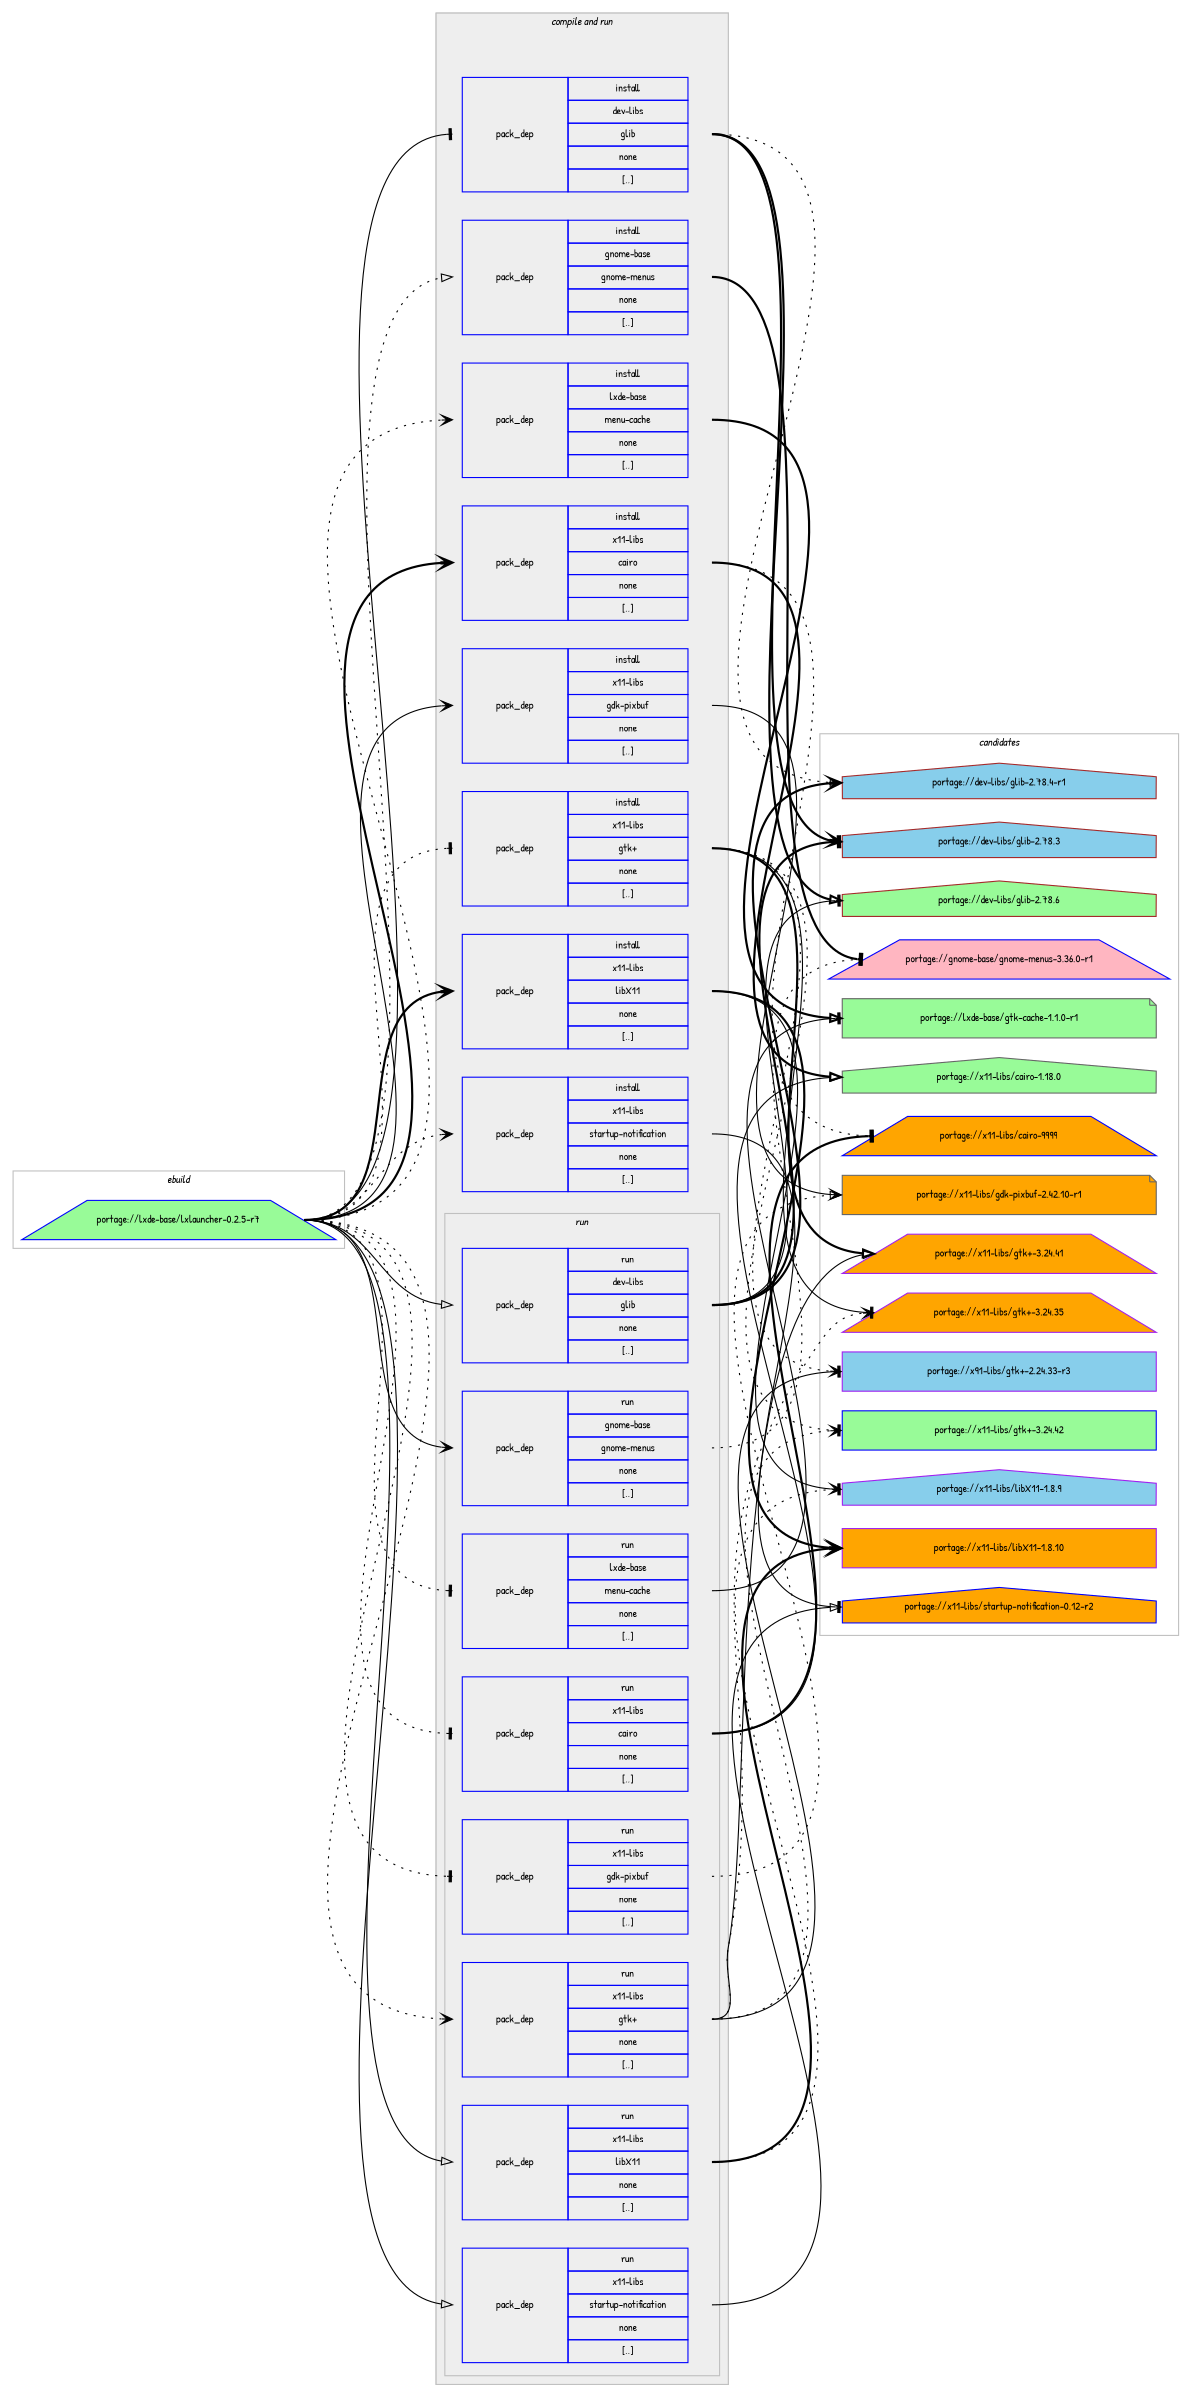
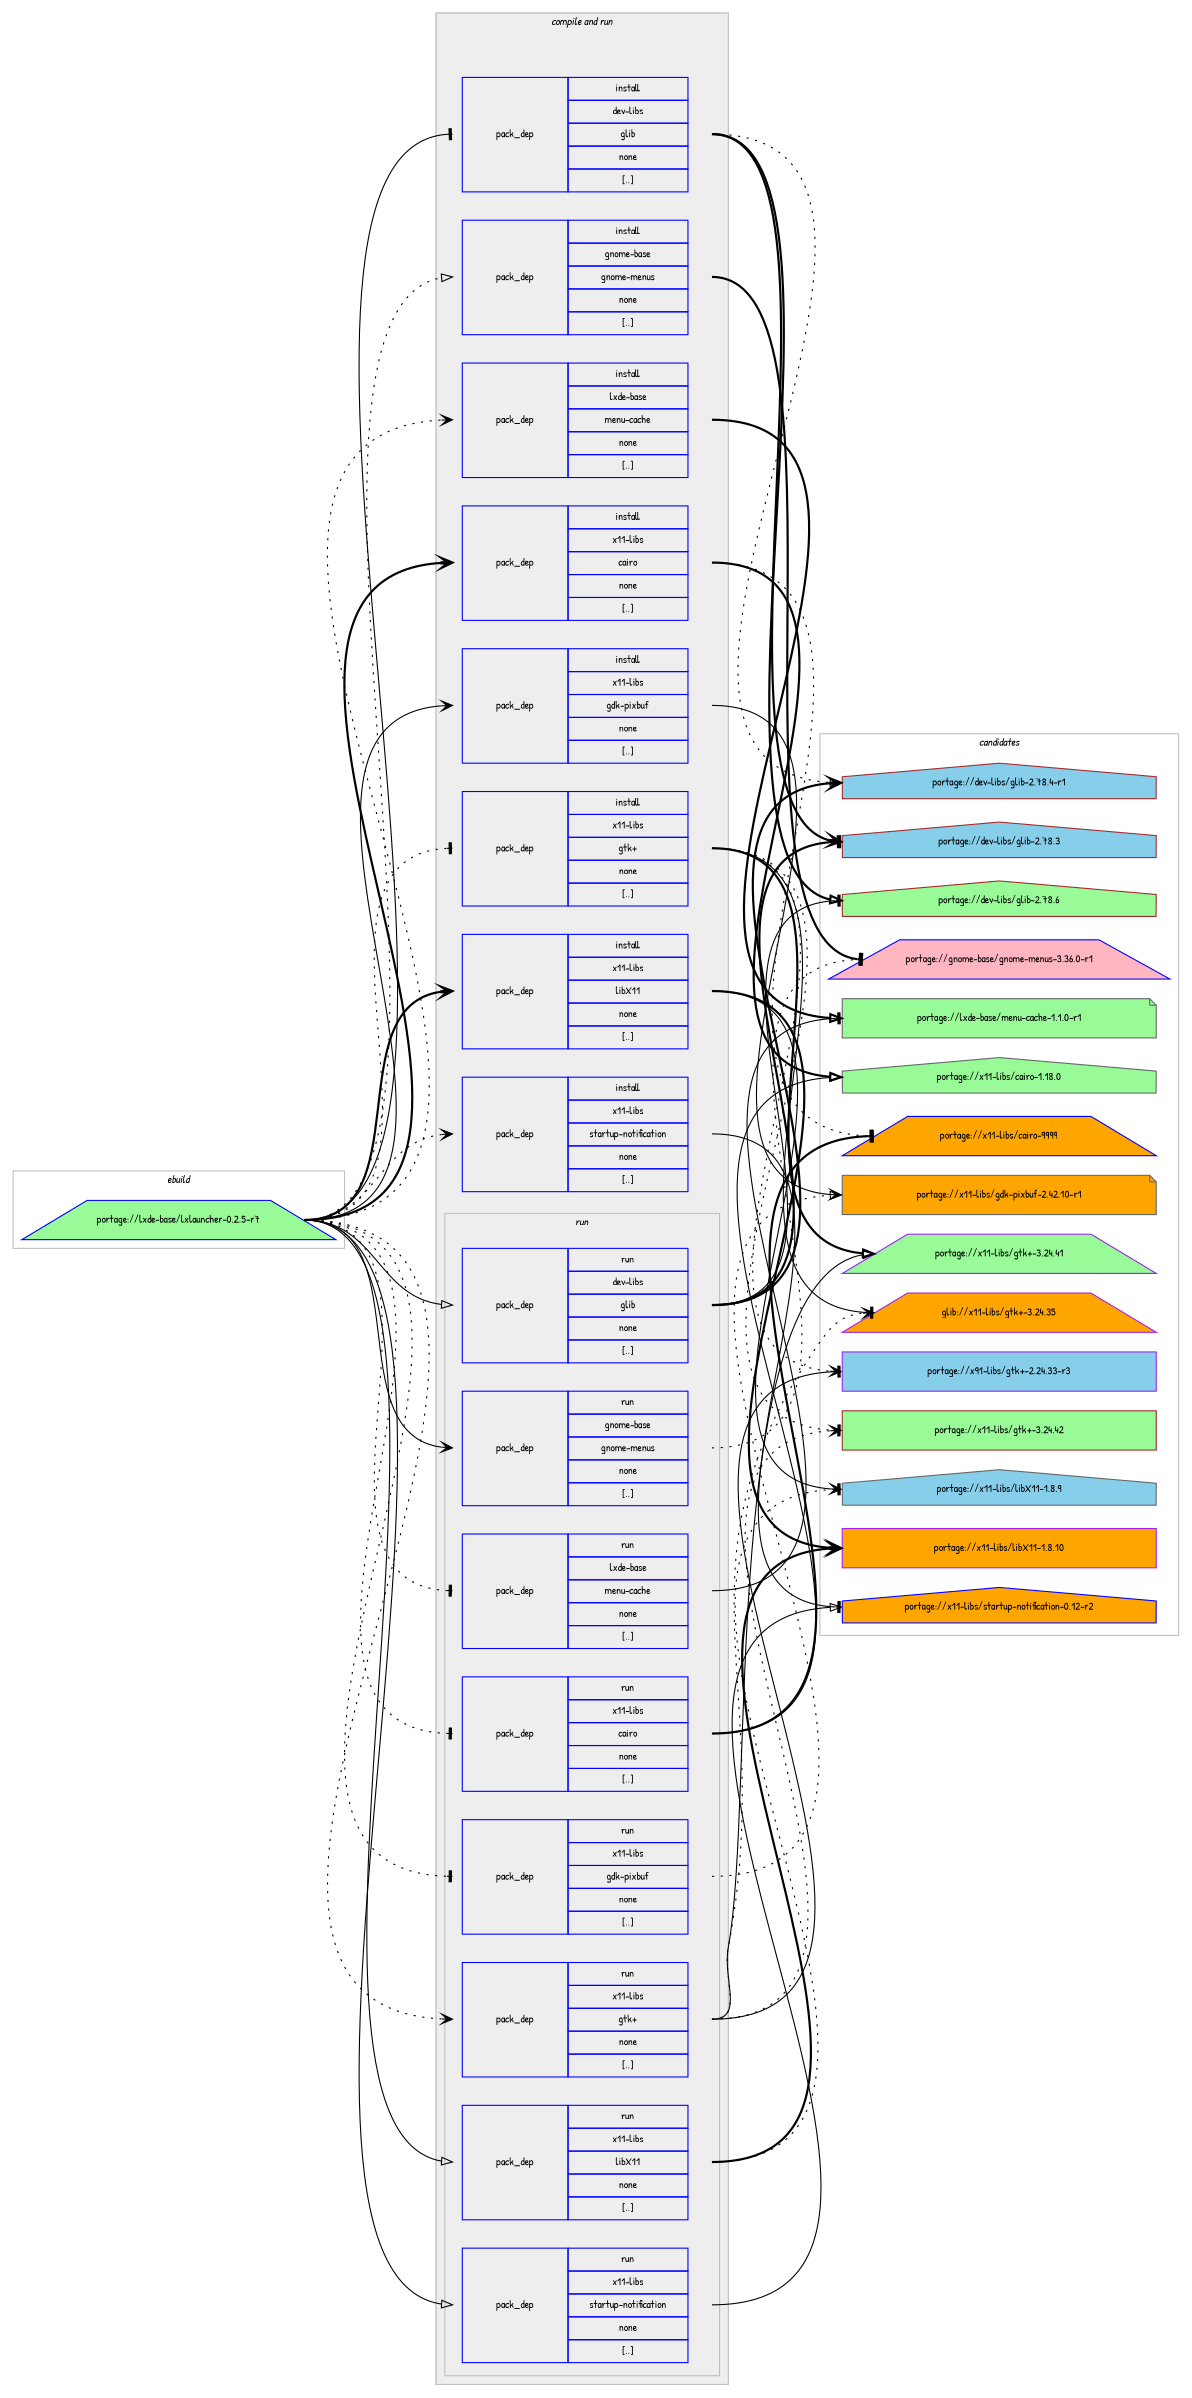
(999, 1018) -> (999, 1018)
(999, 1254) -> (999, 1254)
(999, 1313) -> (999, 1313)
(999, 1430) -> (999, 1430)
(999, 1489) -> (999, 1489)
